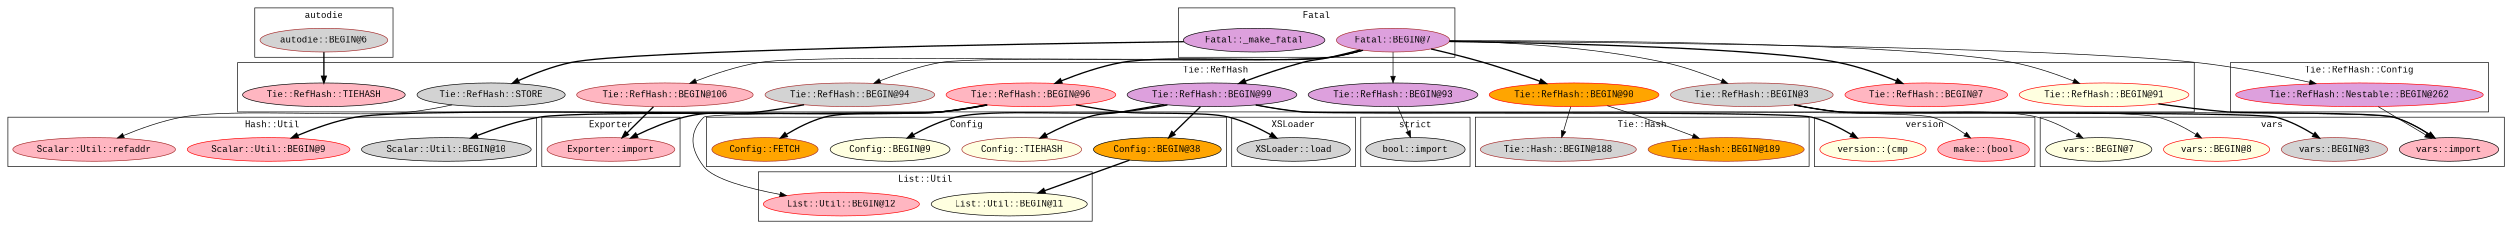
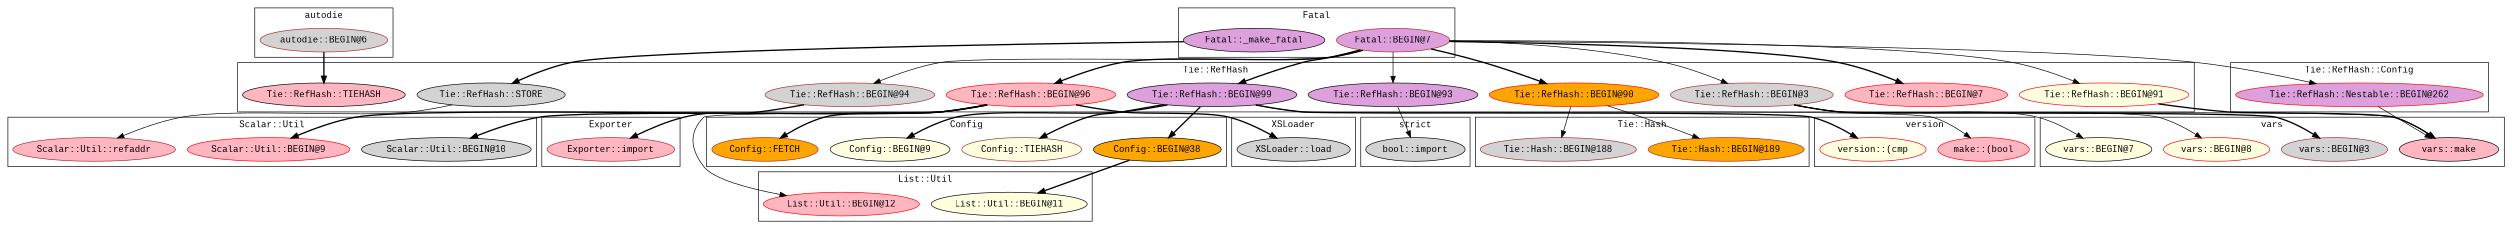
(665, 95) -> none
(272, 125) -> (272, 125)
(2449, 149) -> (2449, 149)
